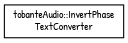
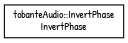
(64, 21) -> (64, 21)
